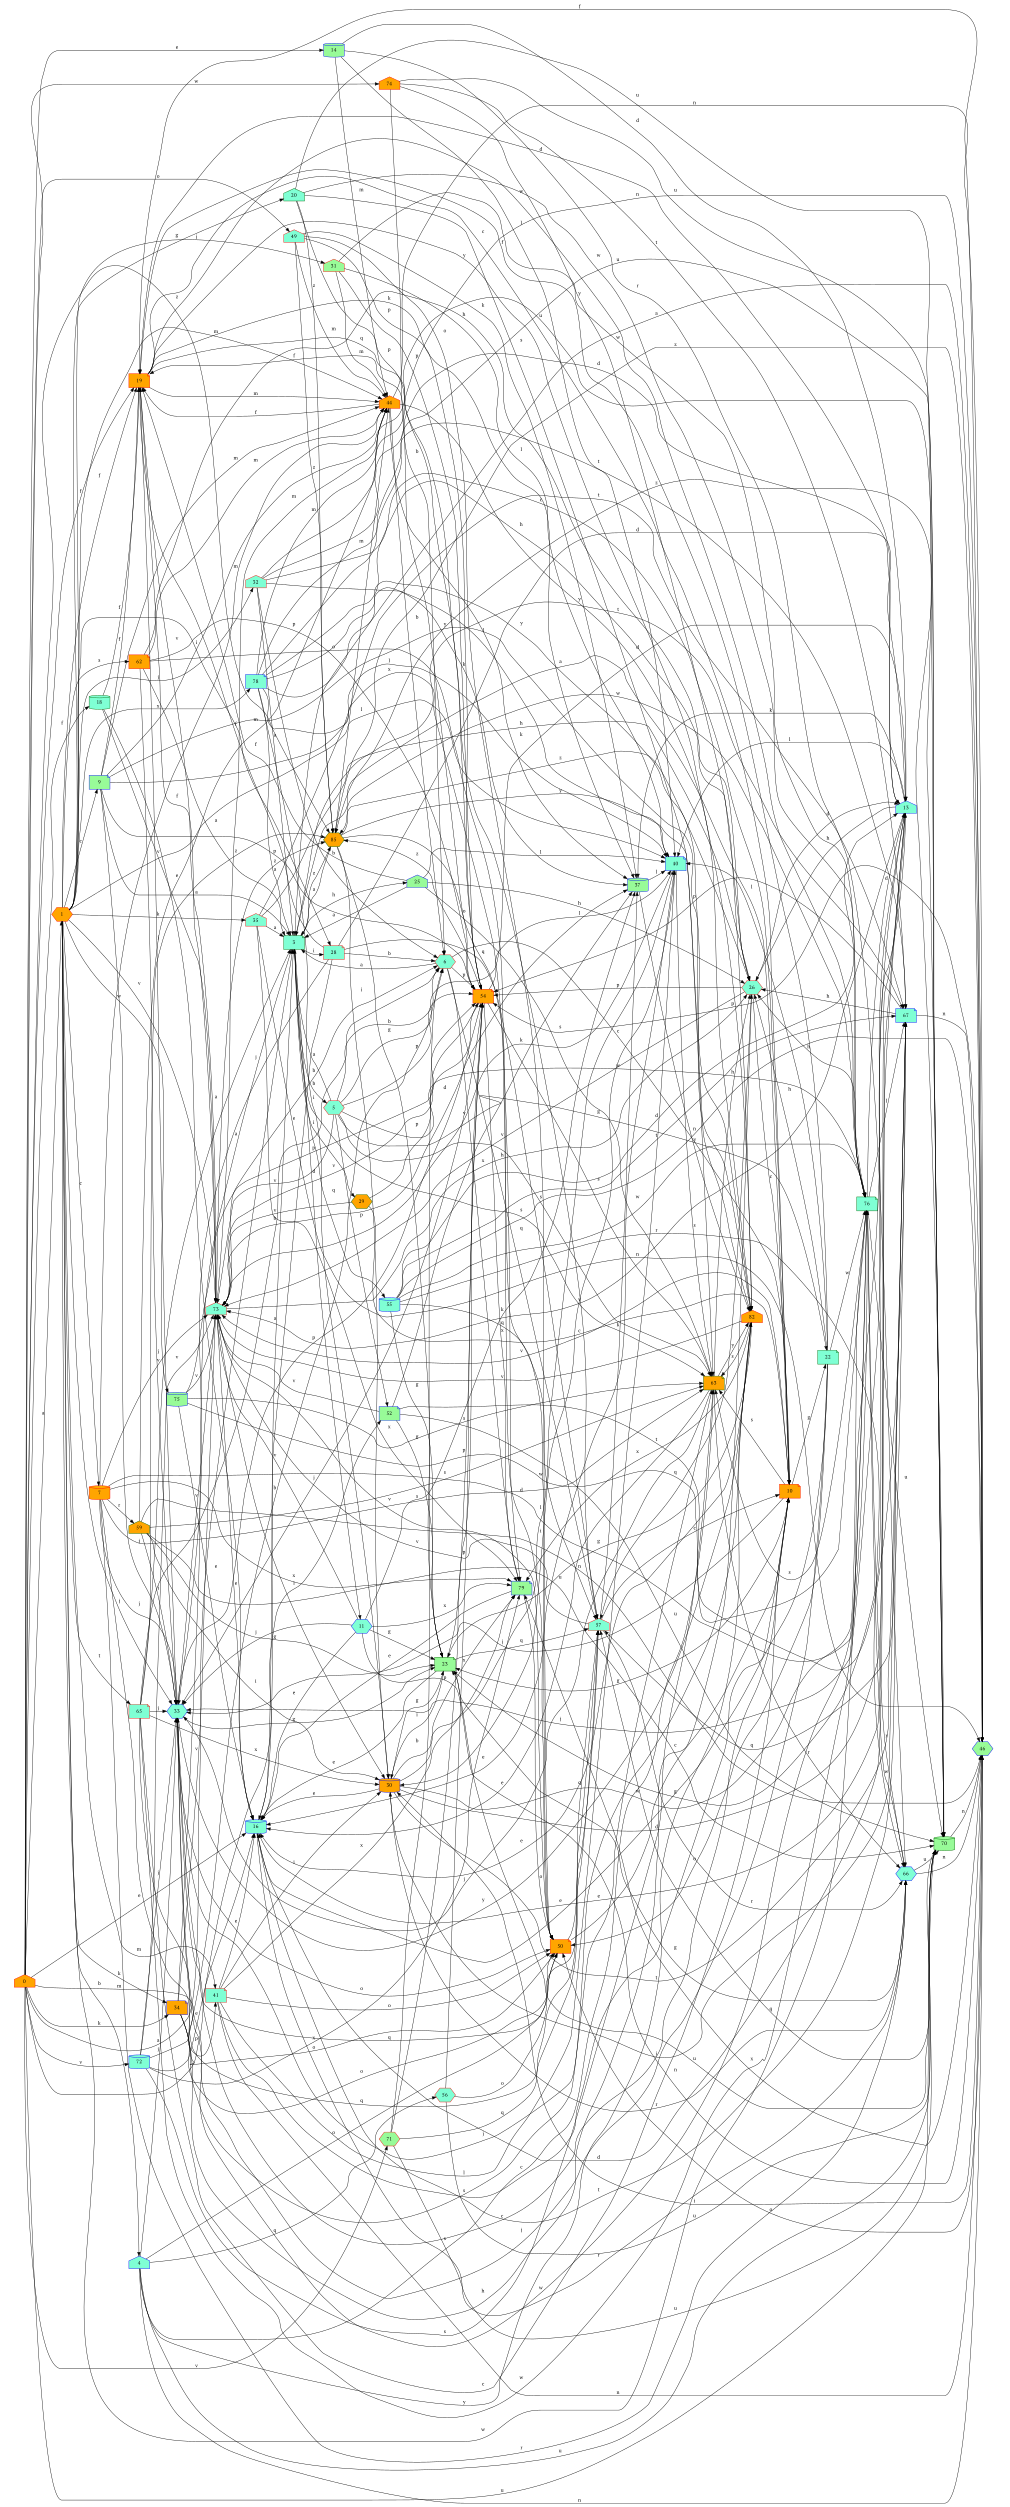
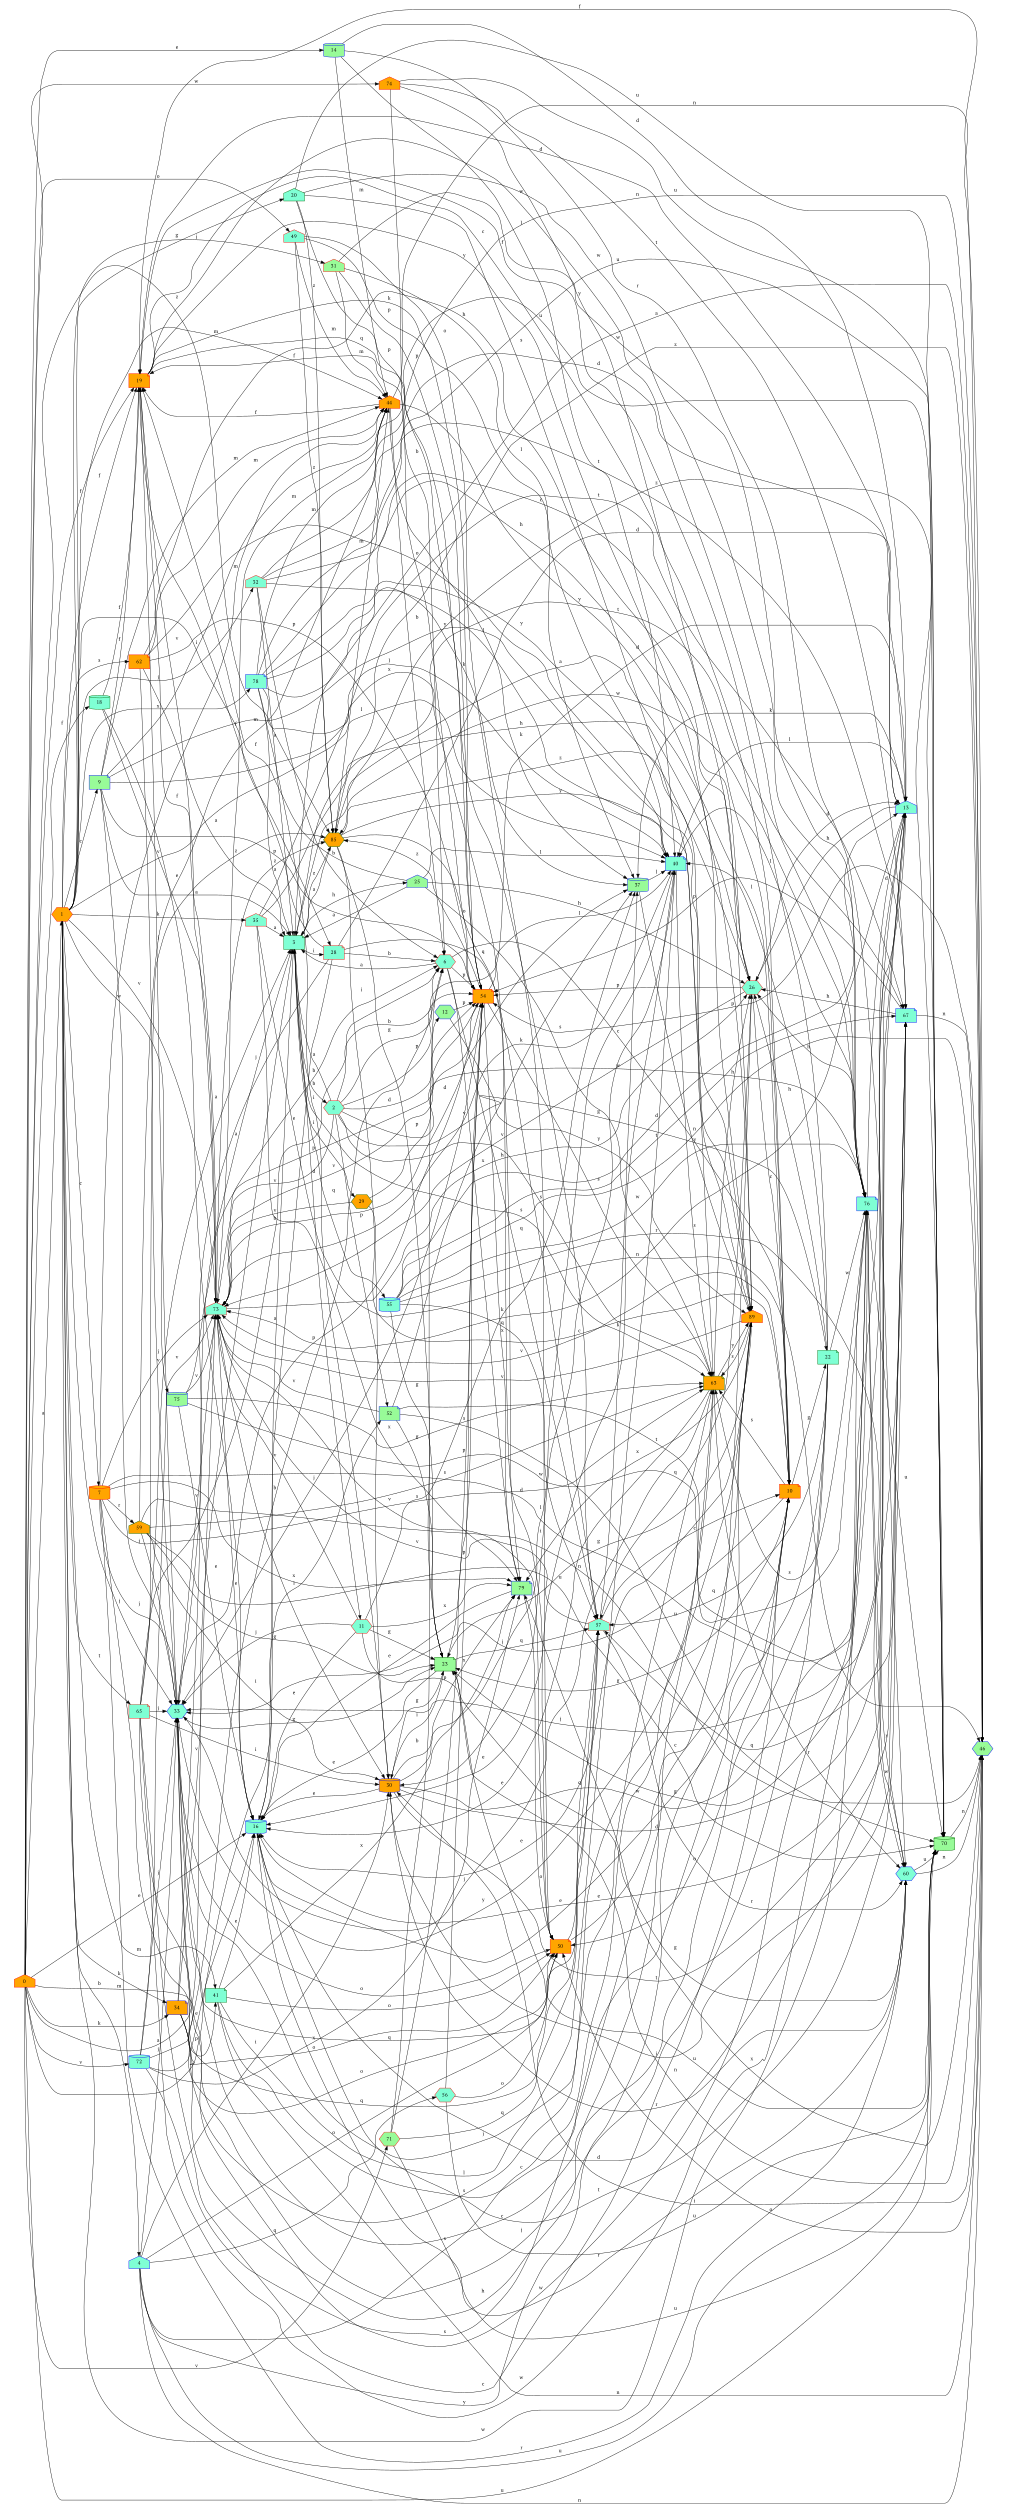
(262, 397) -> none
(553, 490) -> none
(501, 961) -> (397, 552)
none -> (445, 1012)
(887, 1107) -> (803, 963)
(334, 1108) -> (334, 1108)
(867, 1204) -> (867, 1204)
(752, 1317) -> (752, 1317)
(362, 1626) -> (362, 1626)
(256, 1750) -> (256, 1750)
(906, 1874) -> (906, 1874)
(290, 1884) -> (268, 2042)
(754, 1993) -> (789, 1529)
(216, 1995) -> (216, 1995)
